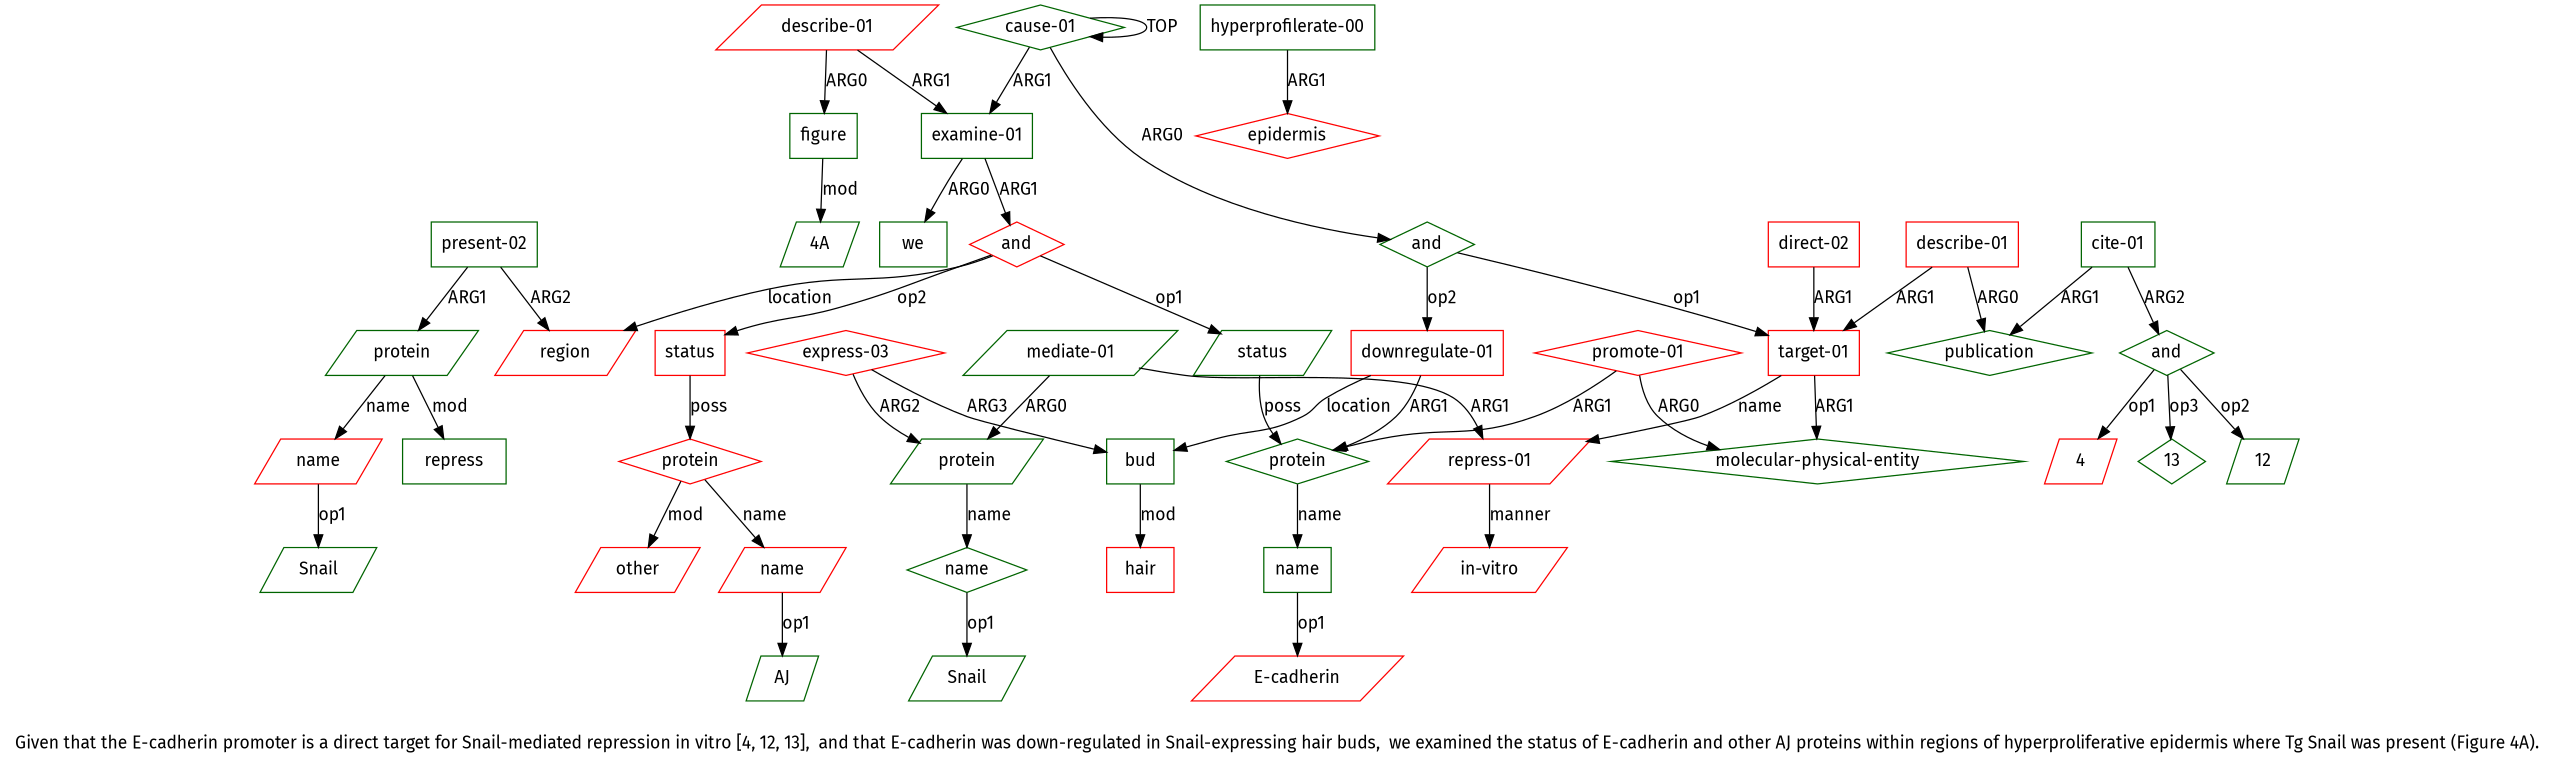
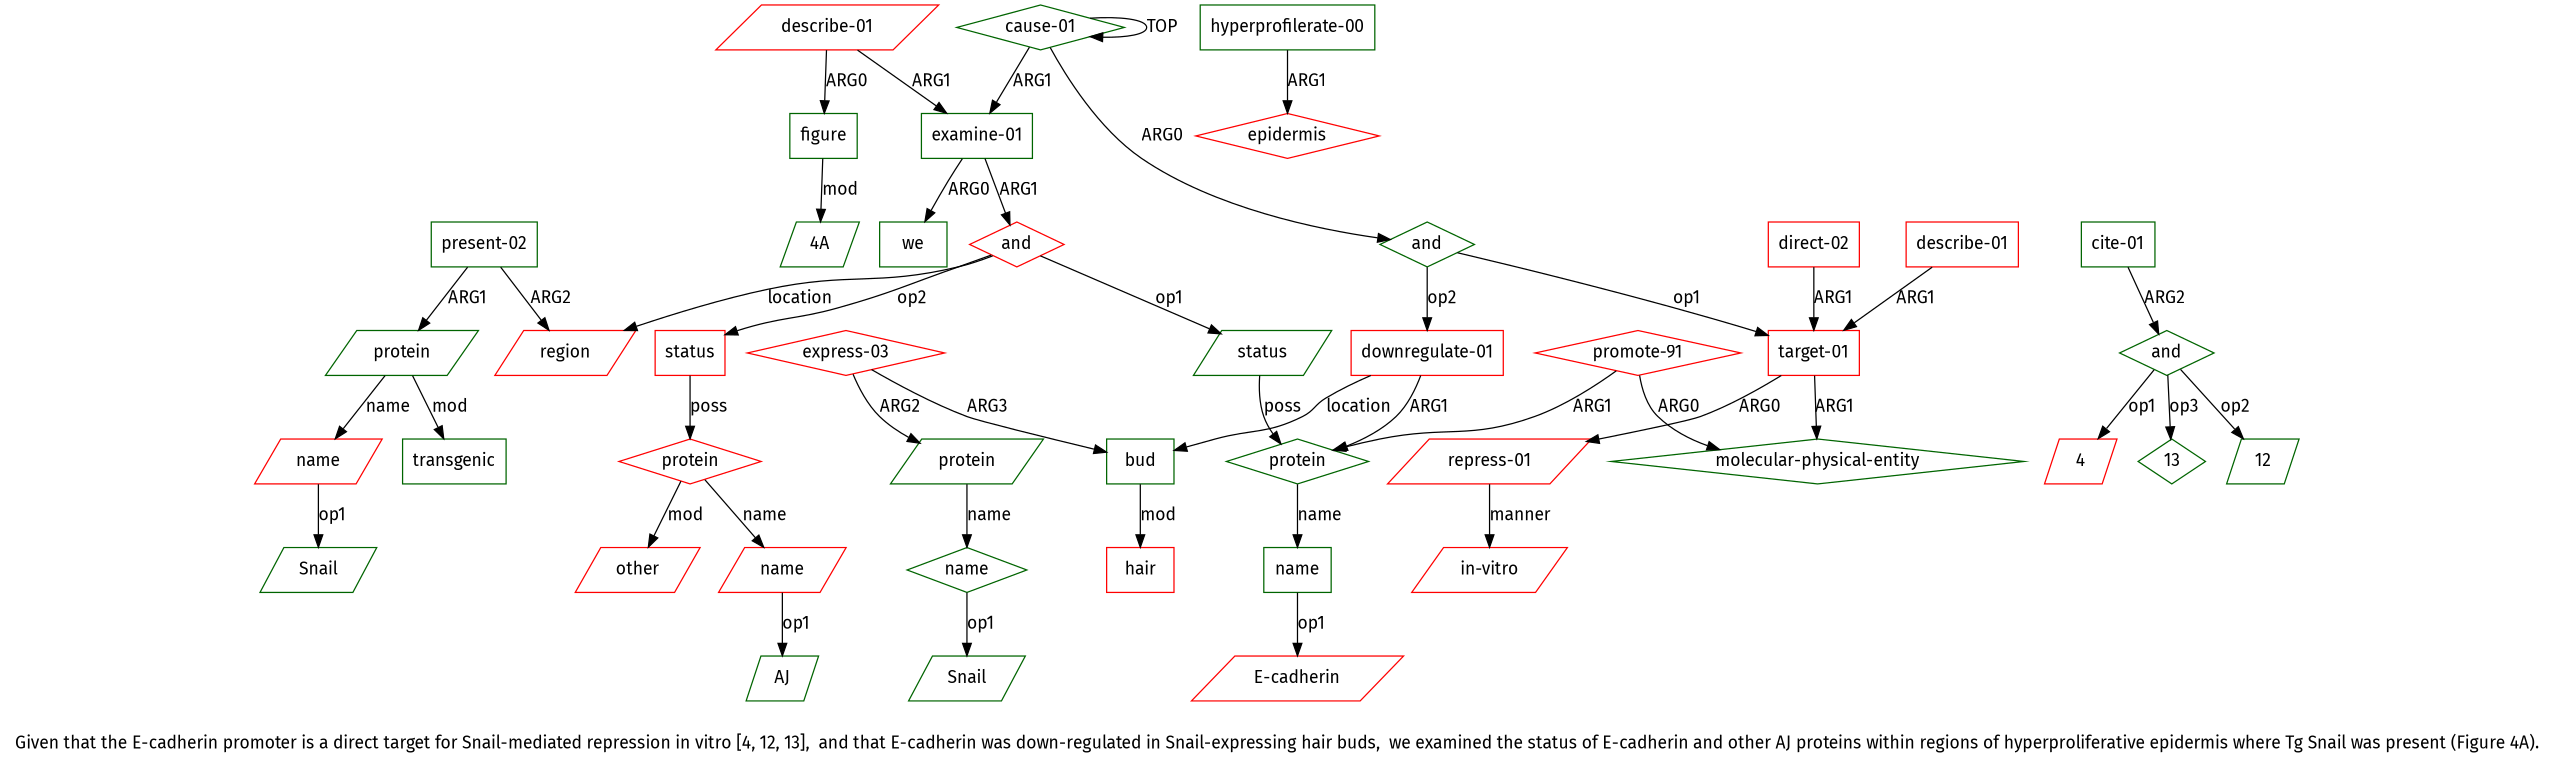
(1070, 353) -> none
(1638, 353) -> (1638, 353)
(1990, 353) -> none
(1760, 407) -> (1760, 407)
(454, 461) -> (454, 461)
